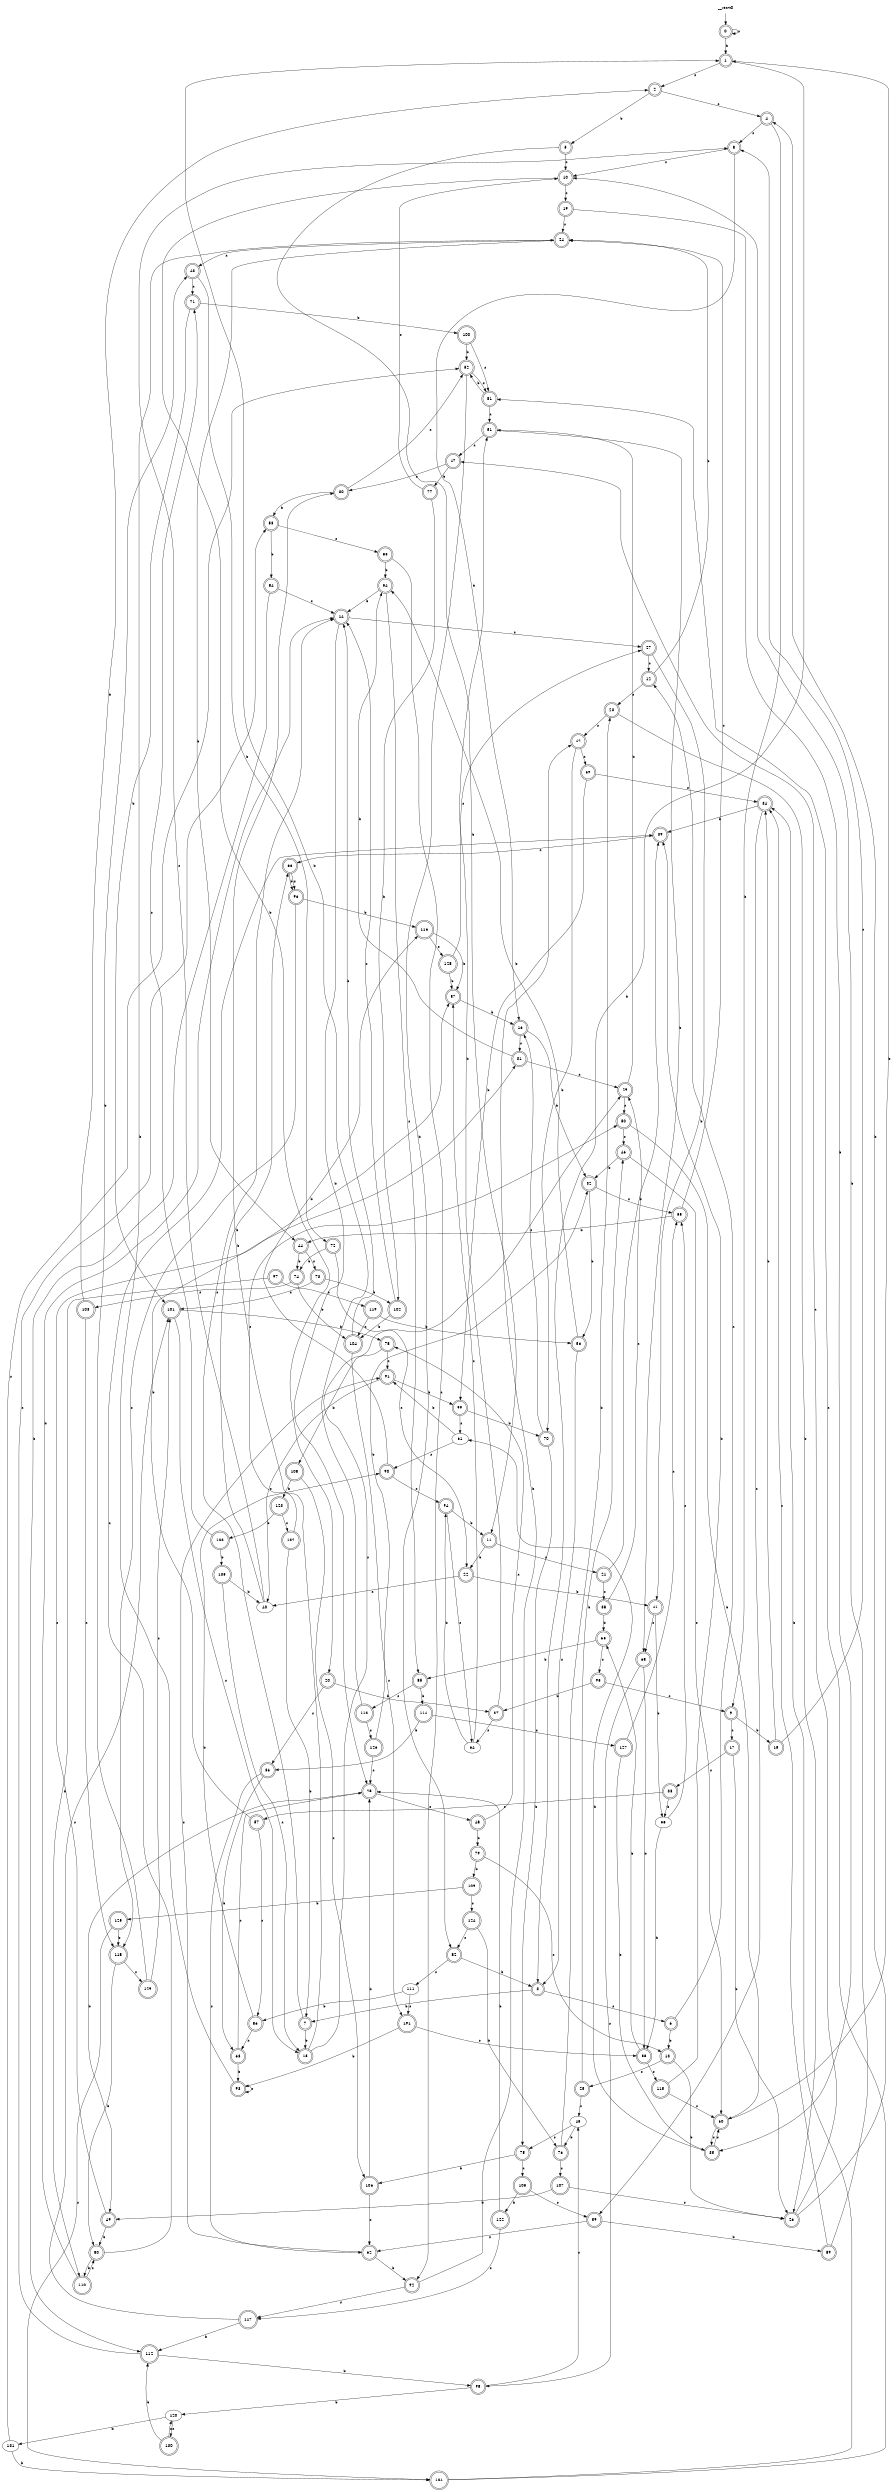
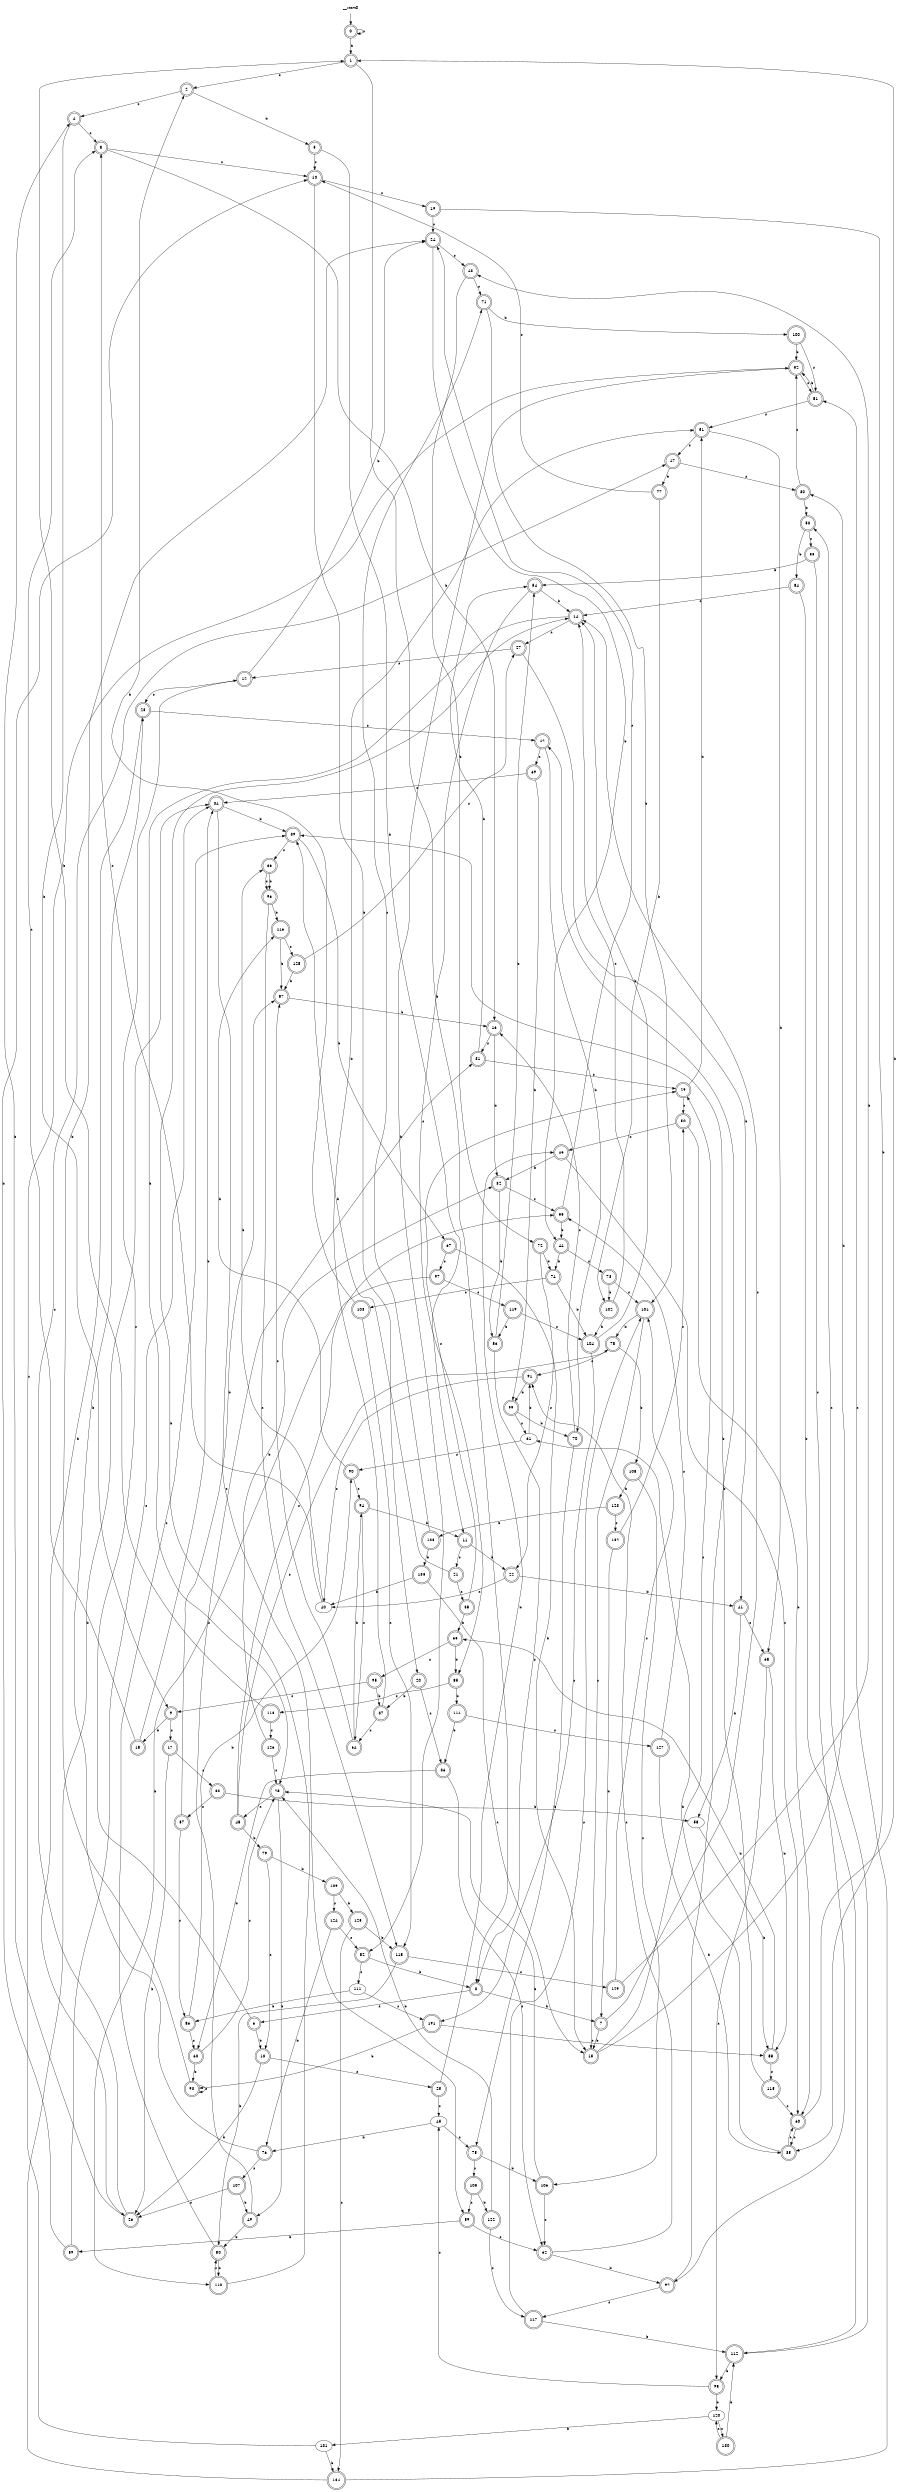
none -> (449, 1246)
(684, 1524) -> (316, 1447)
(472, 1748) -> (354, 1748)
